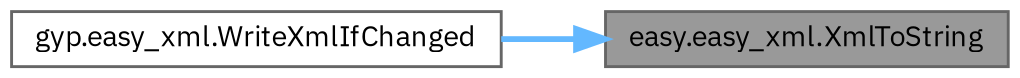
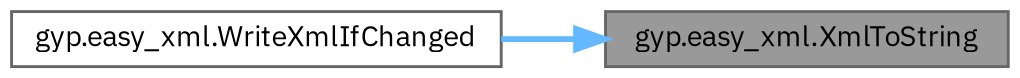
(807, 39) -> (807, 39)
